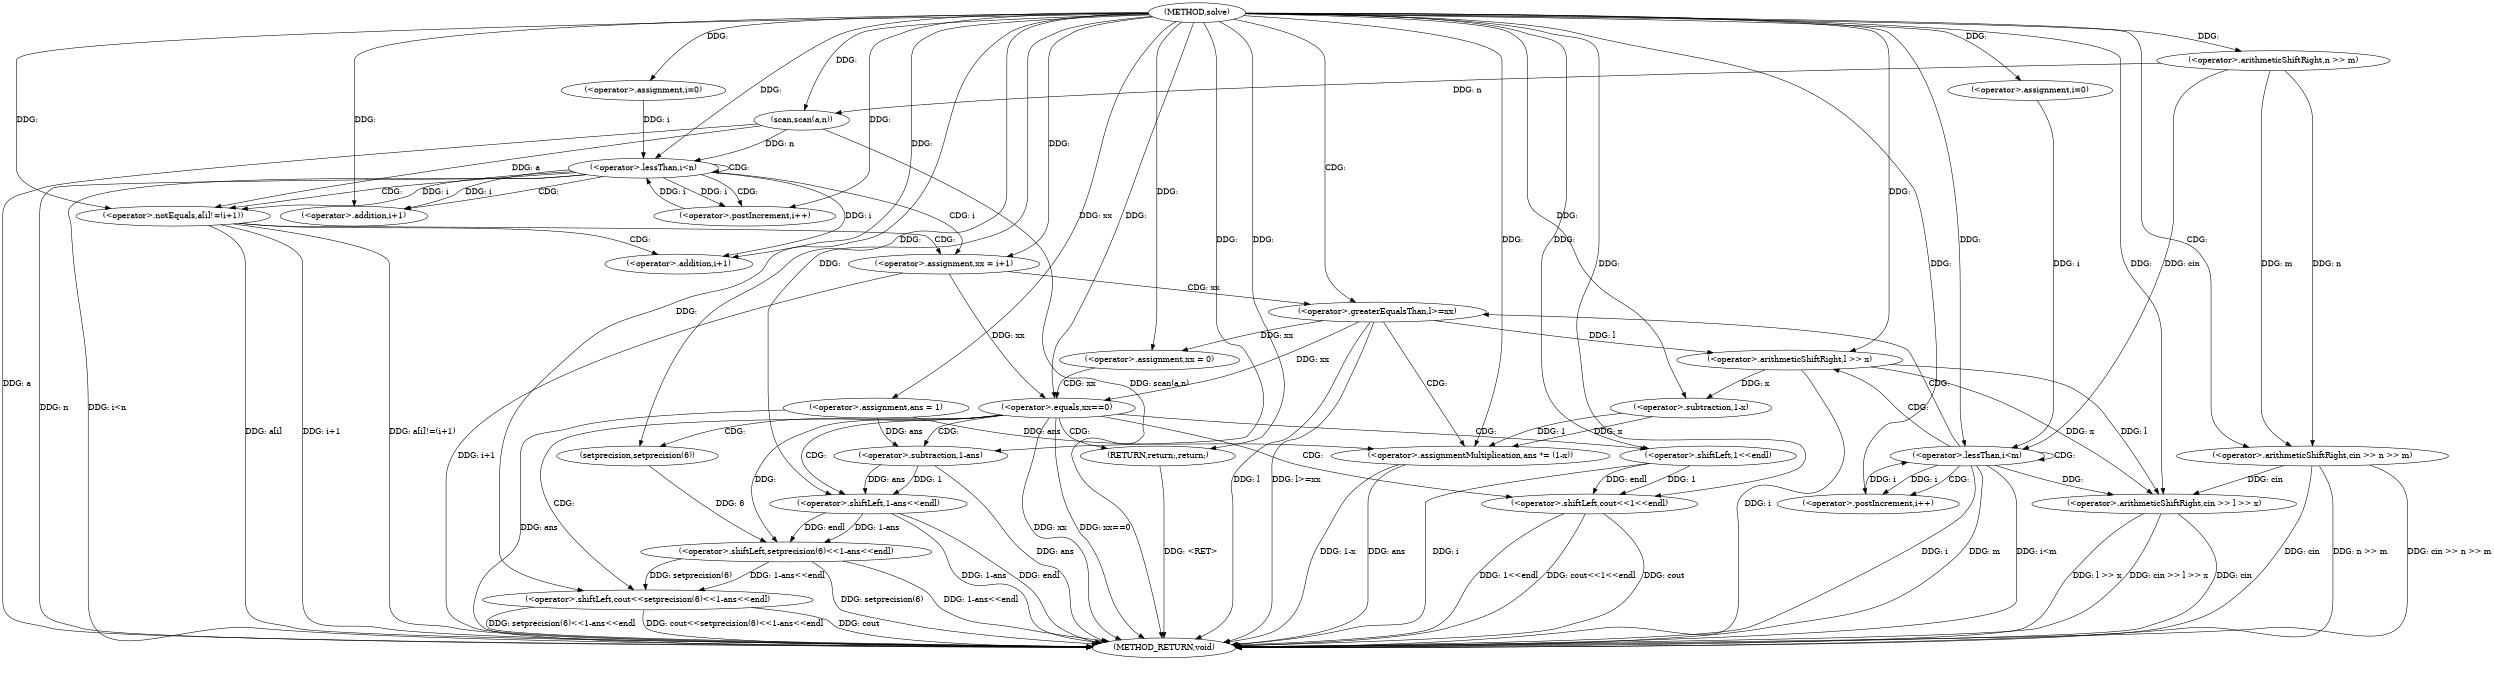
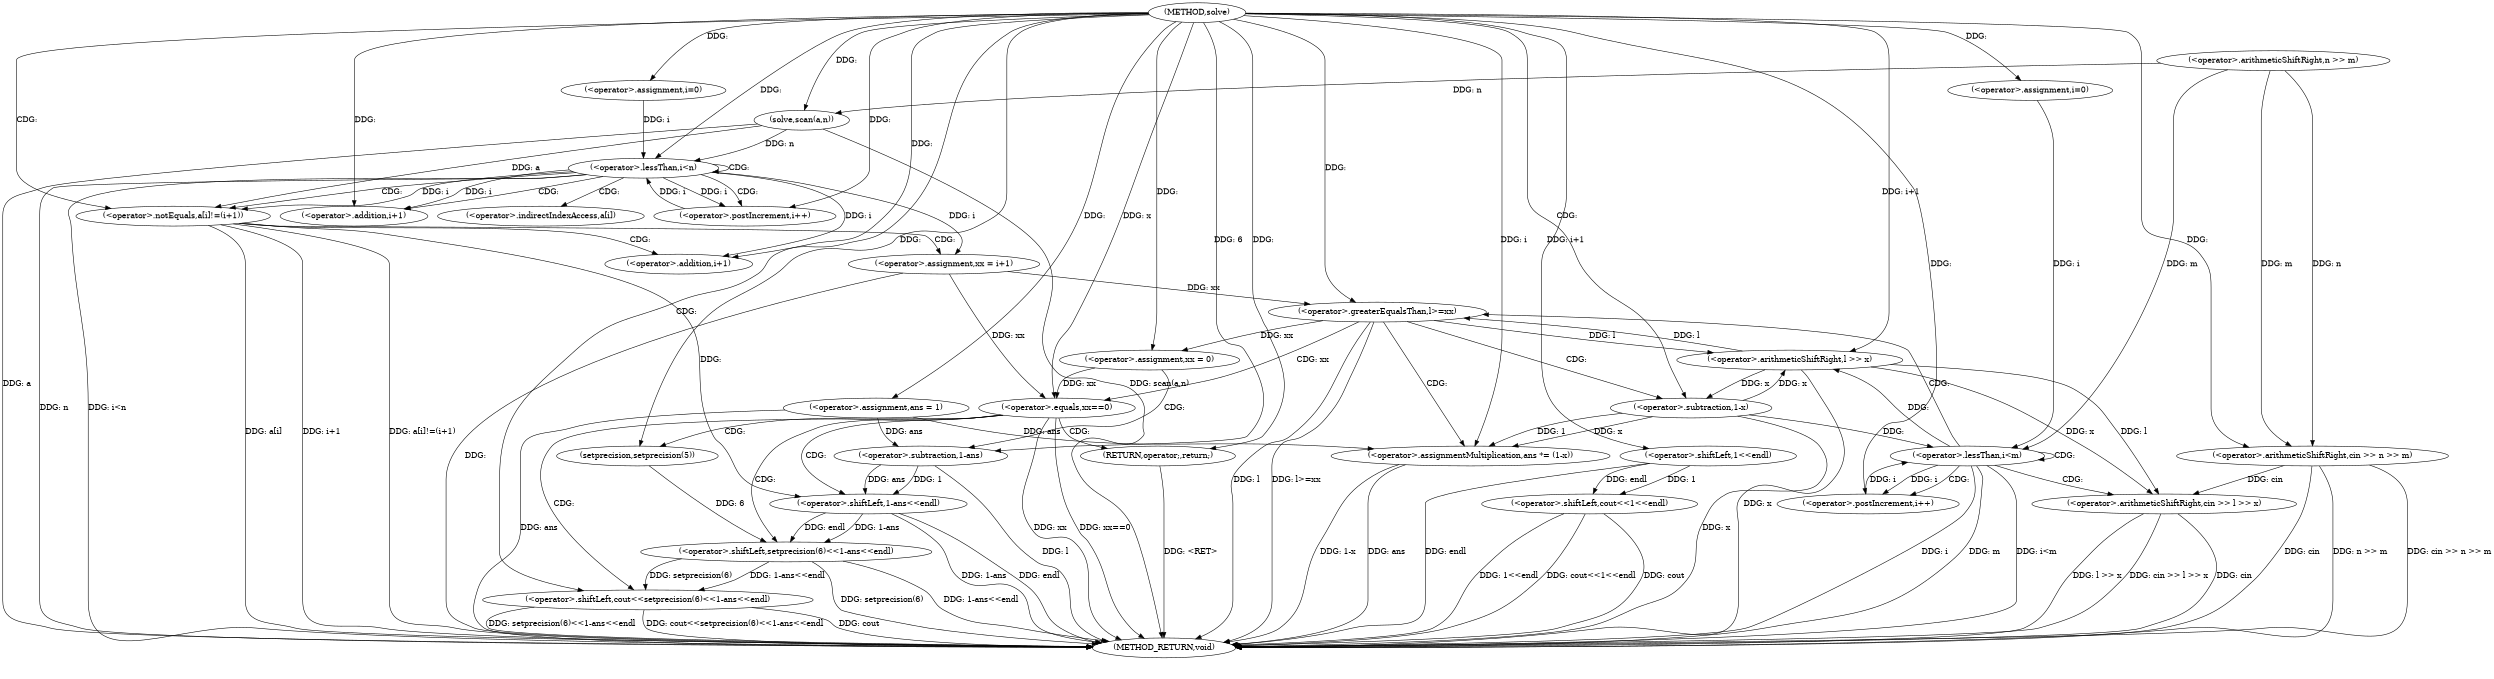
(1742, 20) -> none
(1971, 31) -> none
(1887, 32) -> (1843, 428)
(1049, 106) -> none
(28, 120) -> (28, 120)
(802, 120) -> (802, 120)
(1337, 168) -> (1337, 168)
(1901, 192) -> (1901, 192)
none -> (541, 216)
(962, 216) -> (962, 216)
(1096, 216) -> (1096, 216)
(1137, 216) -> (1137, 216)
(1568, 216) -> (1568, 216)
(1228, 240) -> (1228, 240)
(1514, 240) -> (1514, 240)
(1566, 240) -> (1566, 240)
(2199, 240) -> (2199, 240)
(932, 247) -> (584, 270)
(1598, 249) -> none
(2182, 264) -> (2182, 264)
(1204, 288) -> (1204, 288)
(688, 312) -> (688, 312)
none -> (1607, 331)
none -> (1532, 359)
(1313, 360) -> (1313, 360)
(1080, 384) -> (1080, 384)
none -> (1765, 391)
(1920, 408) -> (1920, 408)
(957, 422) -> (1088, 426)
(1379, 431) -> none
(477, 456) -> (477, 456)
(637, 456) -> (637, 456)
(1158, 456) -> (1158, 456)
(1302, 466) -> none
(767, 480) -> (767, 480)
(2074, 480) -> (2074, 480)
(1758, 504) -> (1758, 504)
(1055, 552) -> (1055, 552)
(1446, 552) -> (1446, 552)
none -> (1628, 612)
